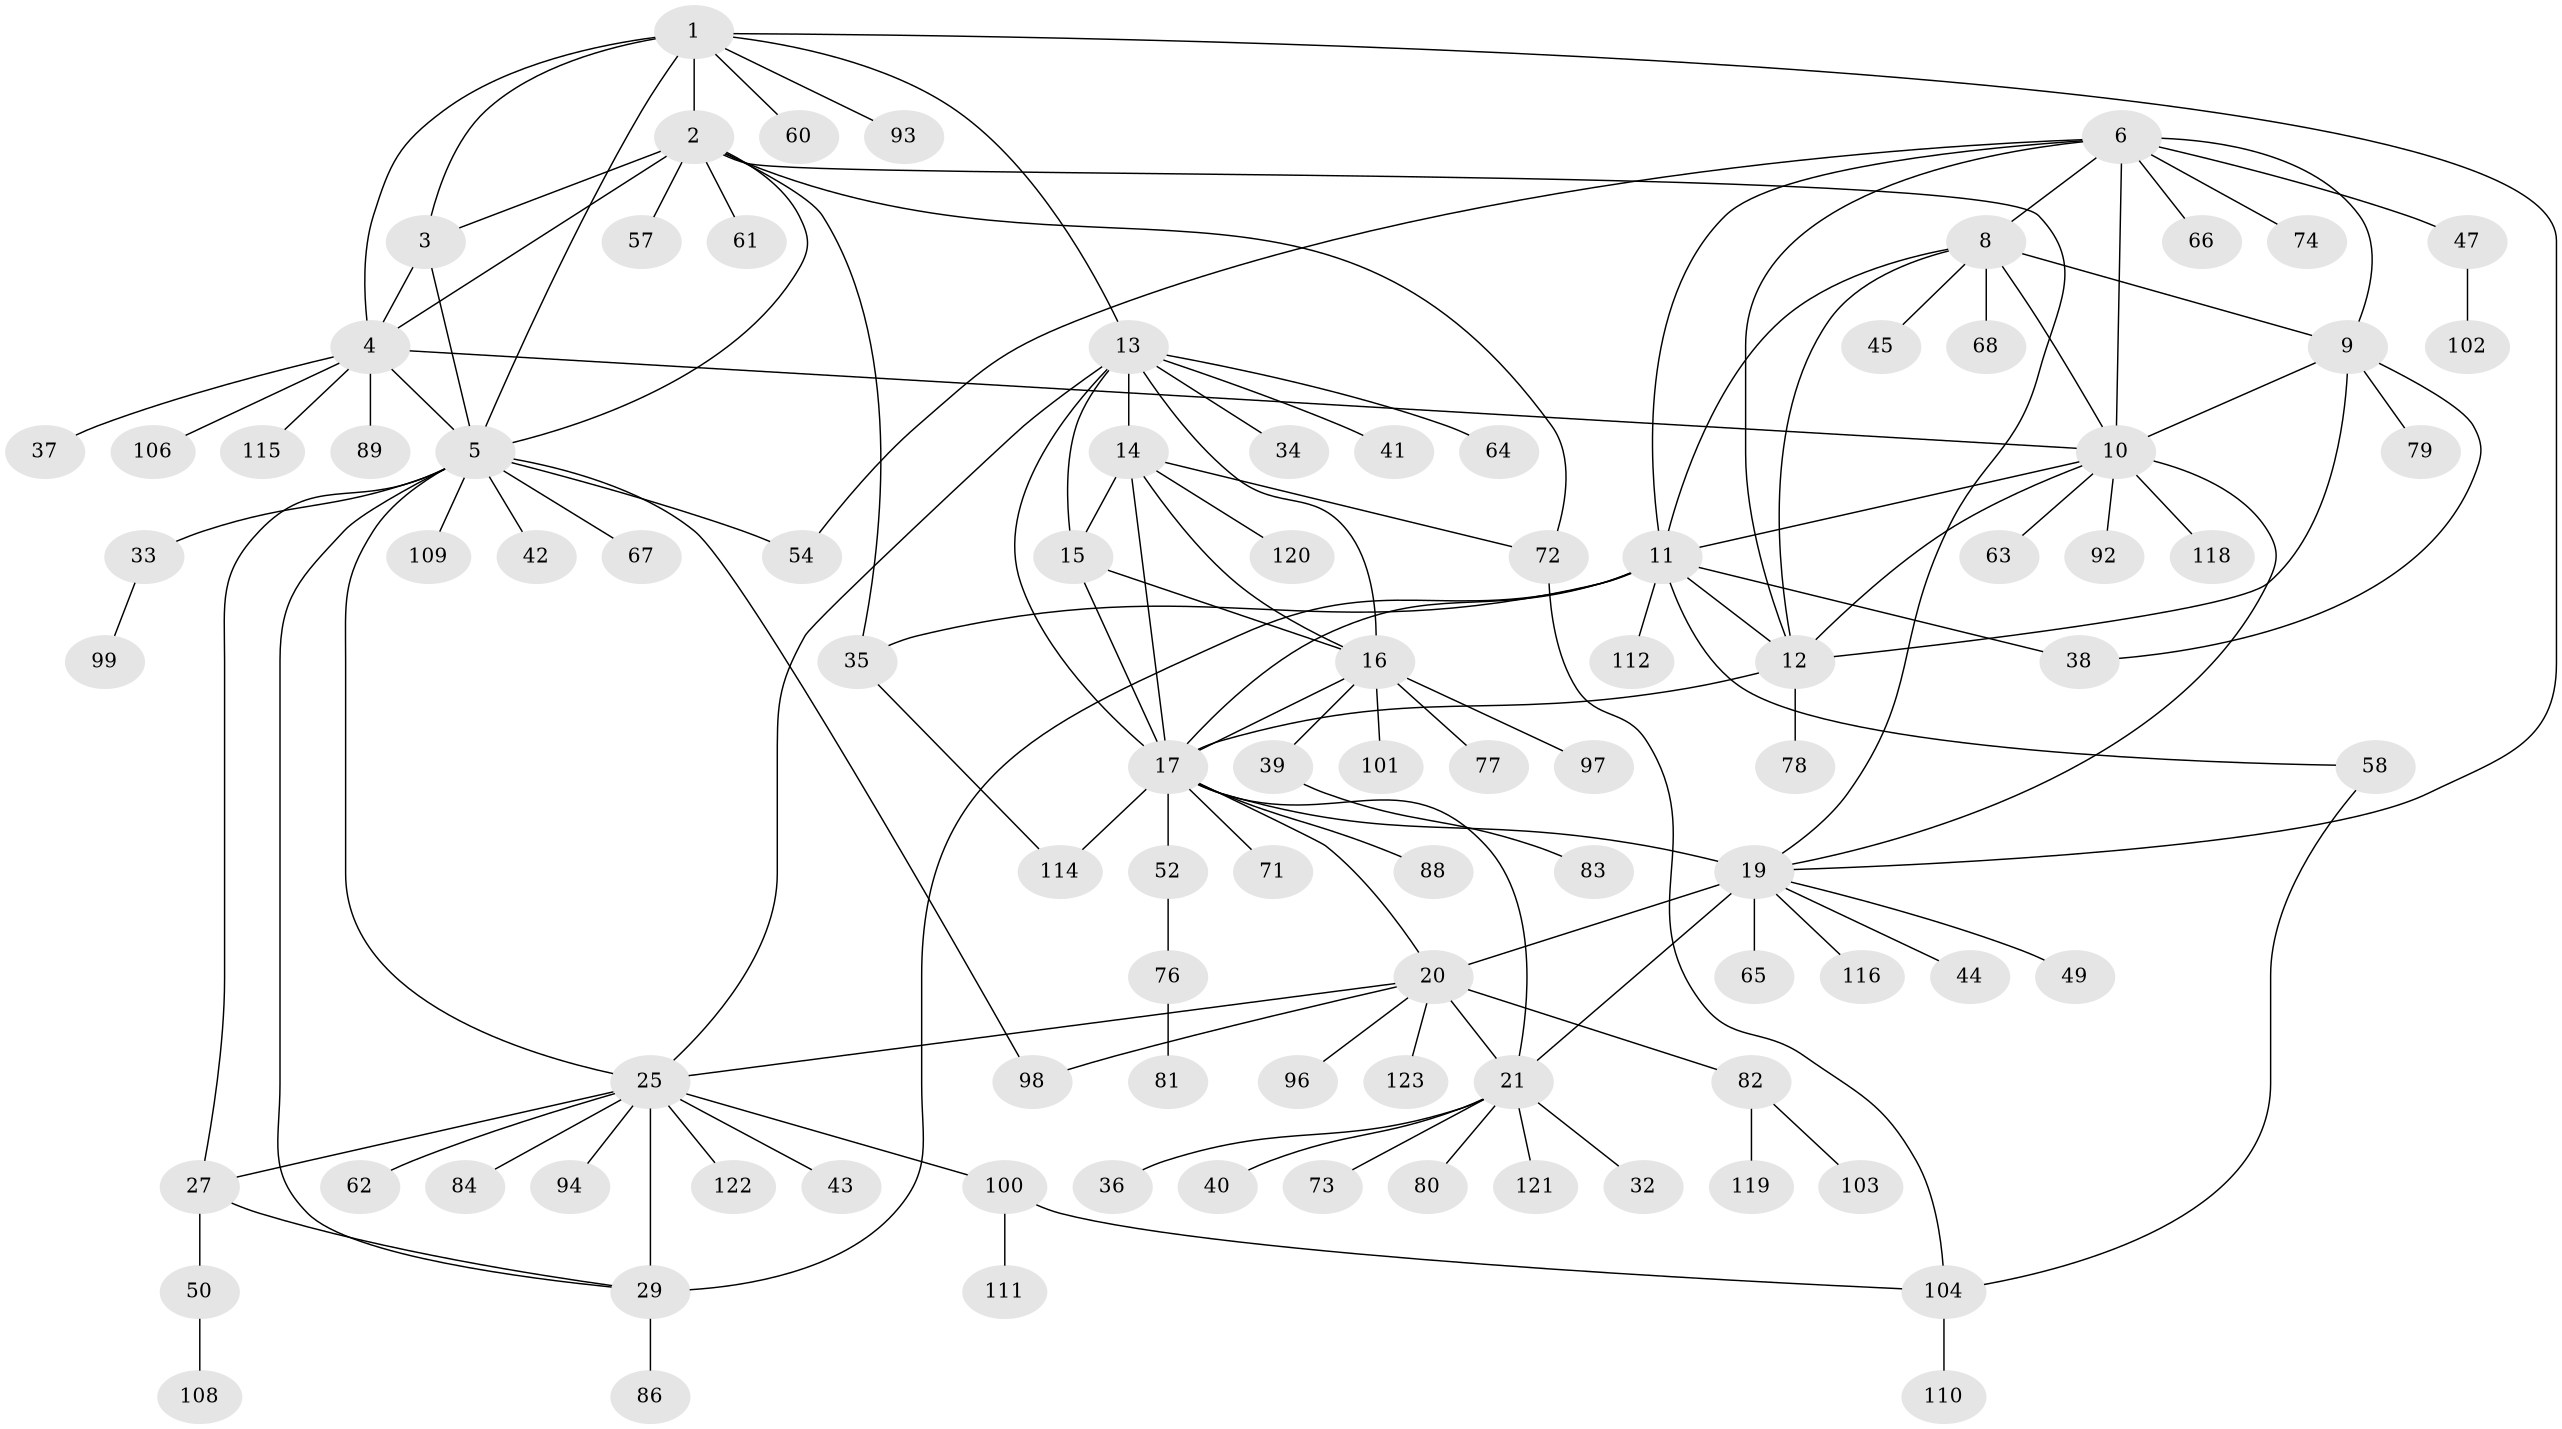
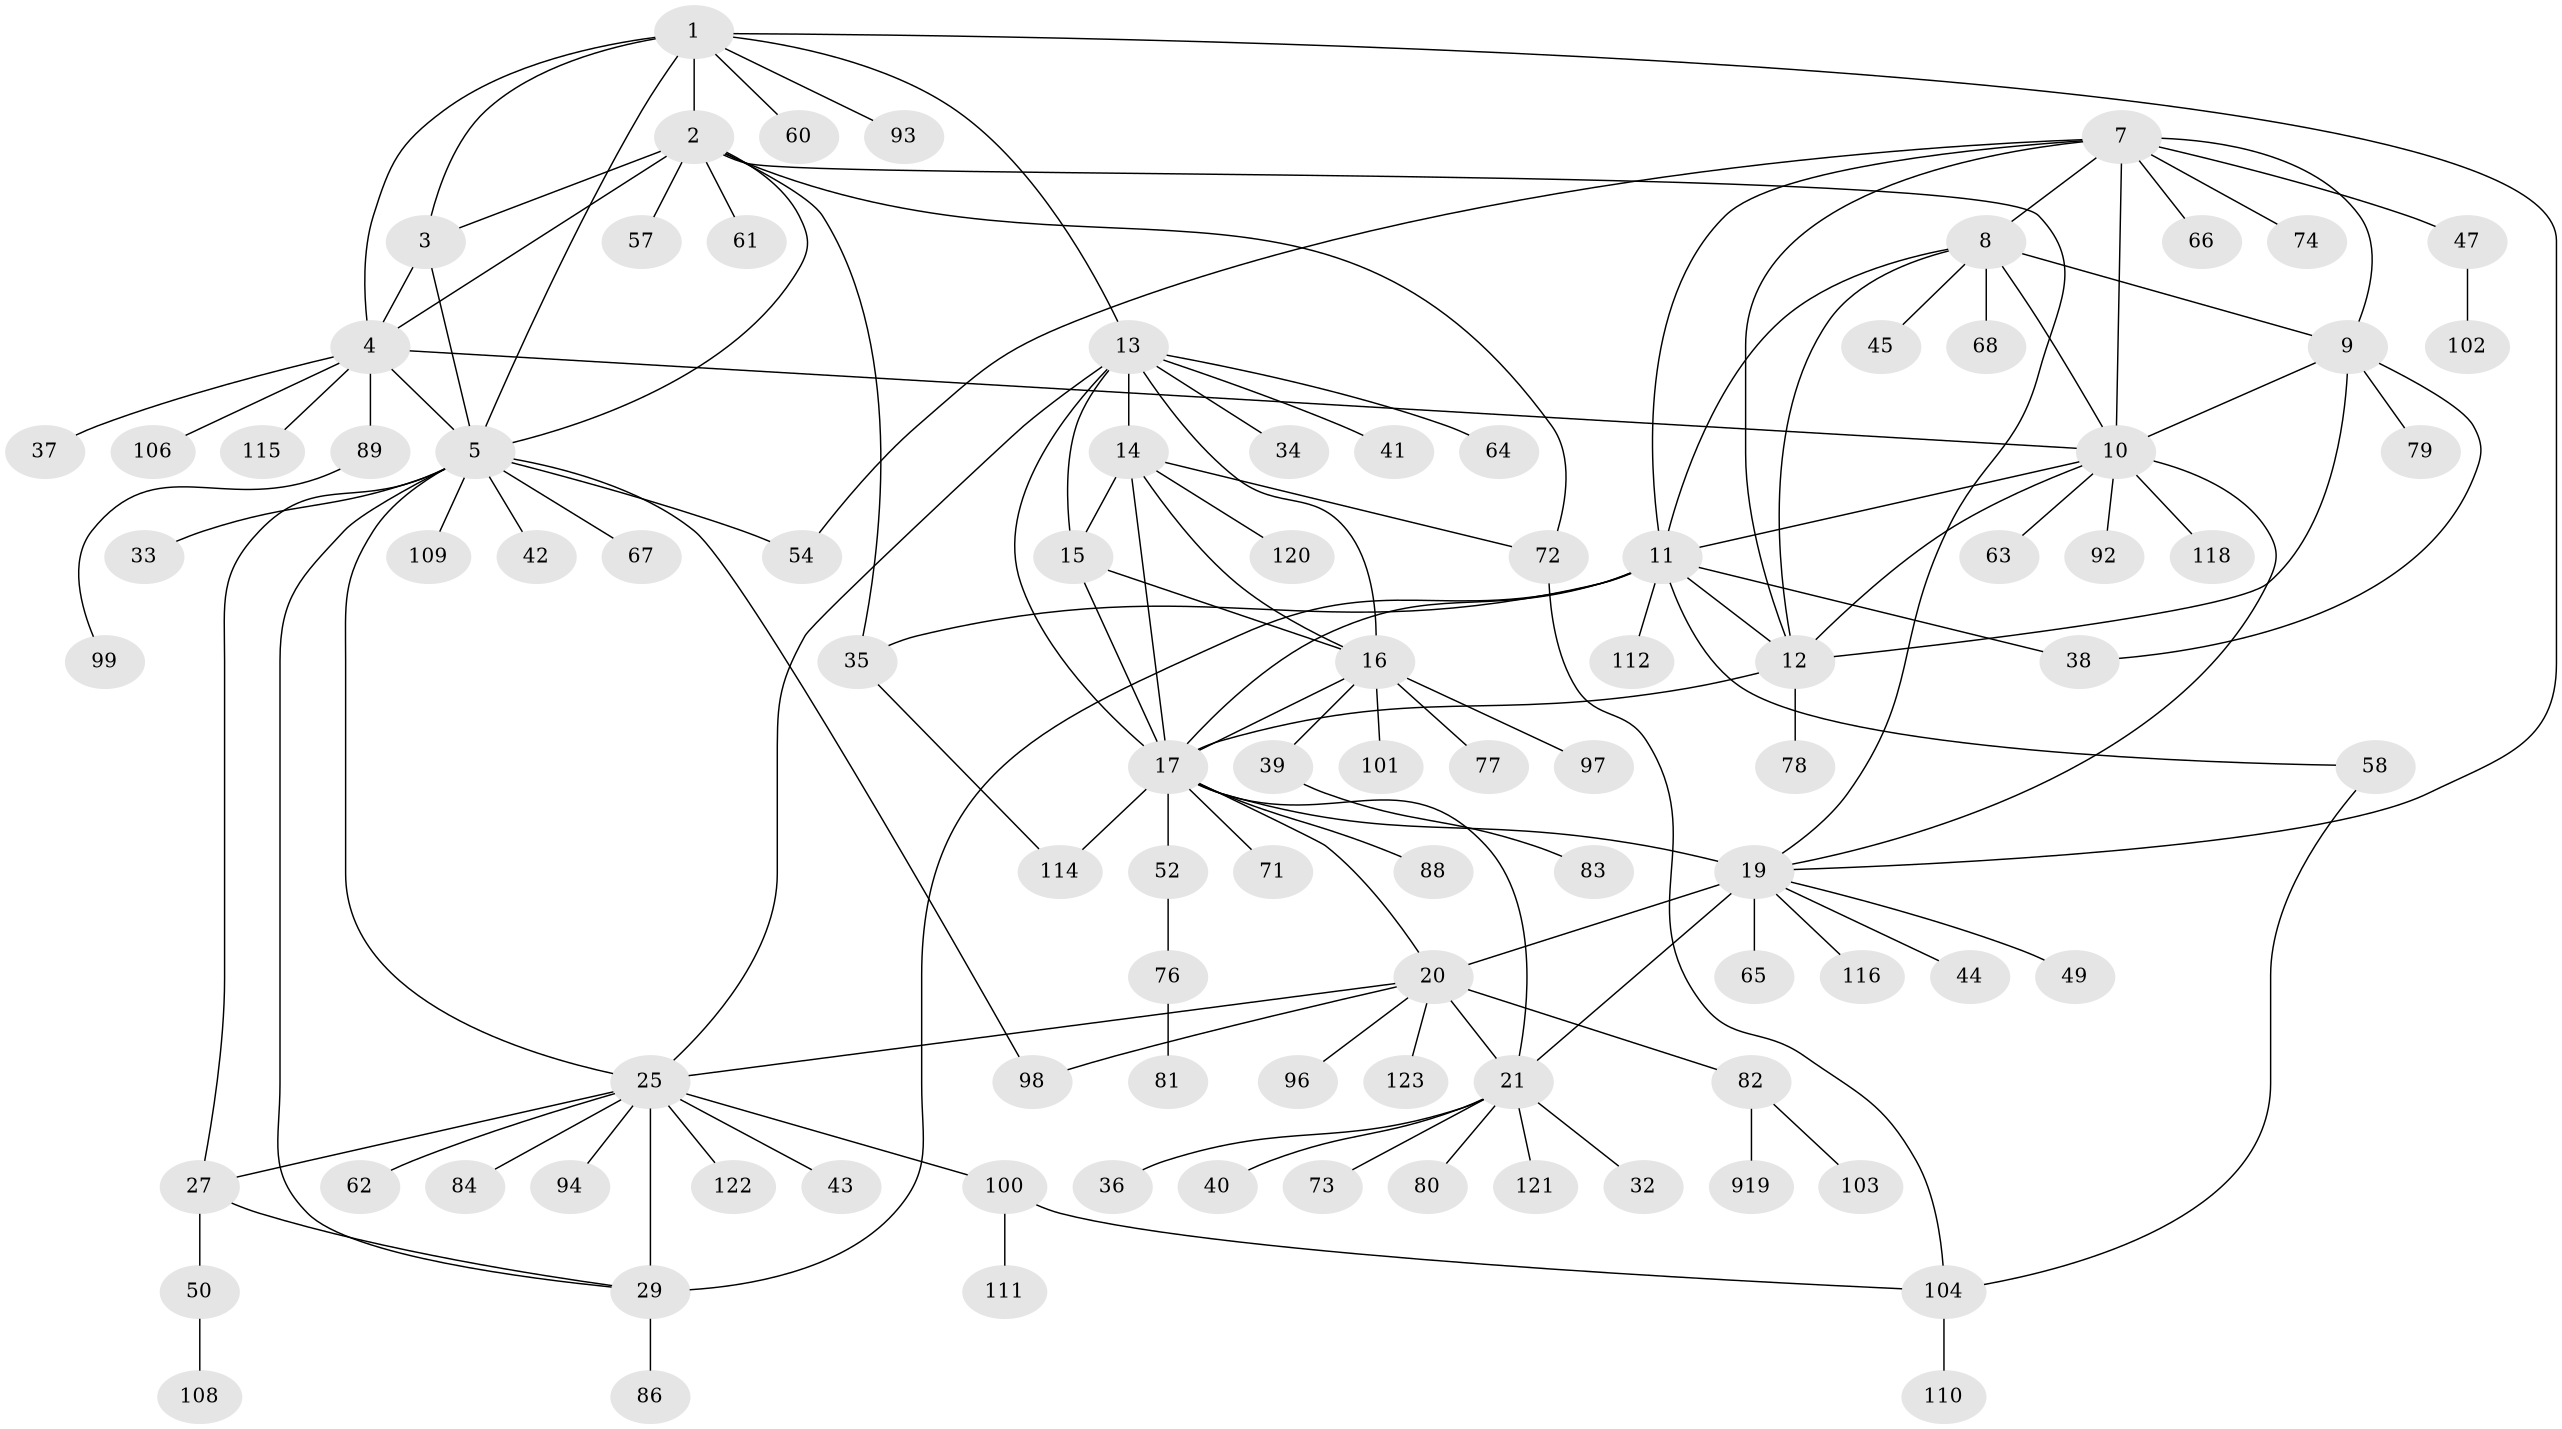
(2122, 137) -> (2122, 137)
(125, 609) -> (155, 490)
(1751, 1187) -> (1751, 1187)
